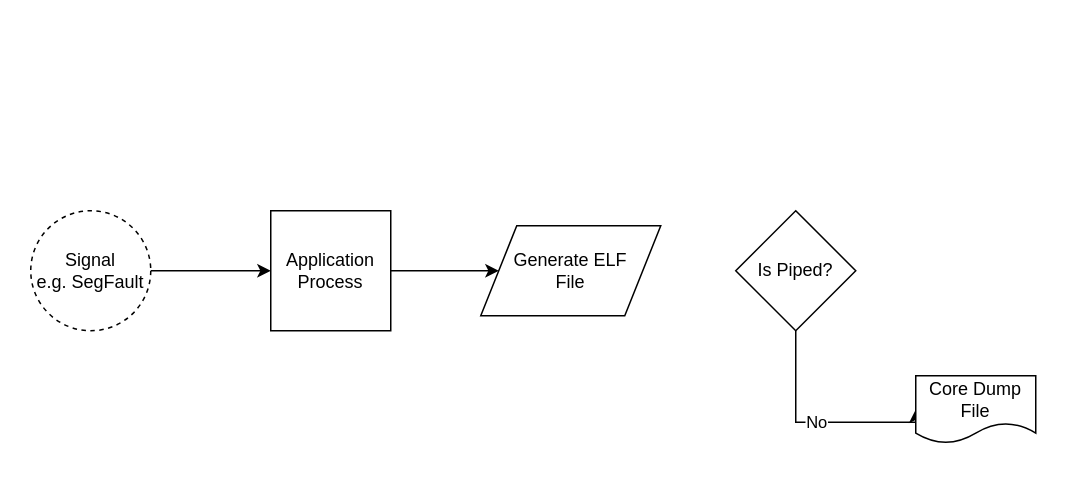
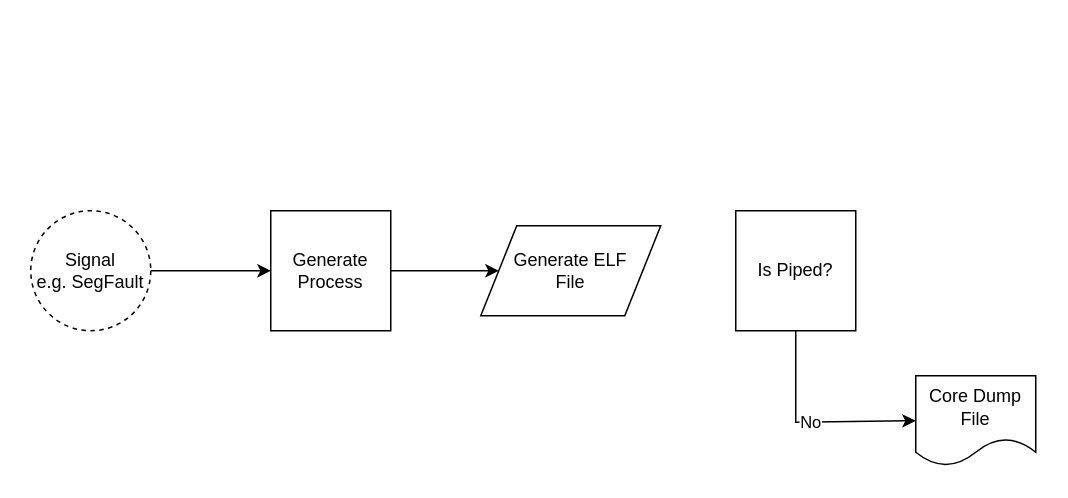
(331, 271) -> (331, 271)
(796, 271) -> (796, 271)
(976, 410) -> (976, 421)
